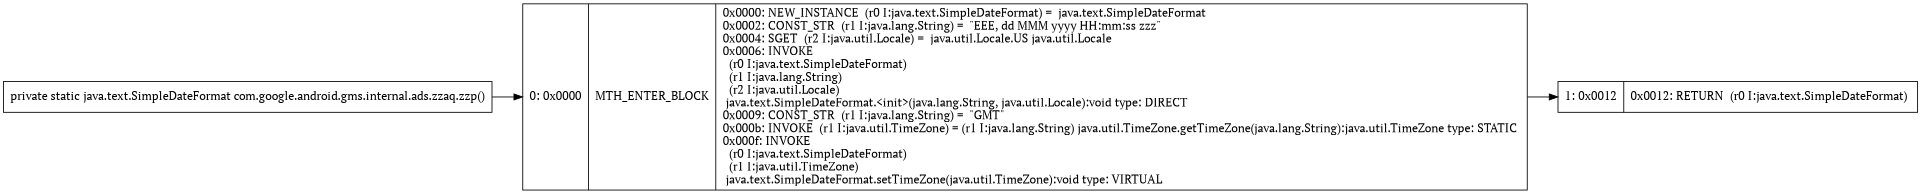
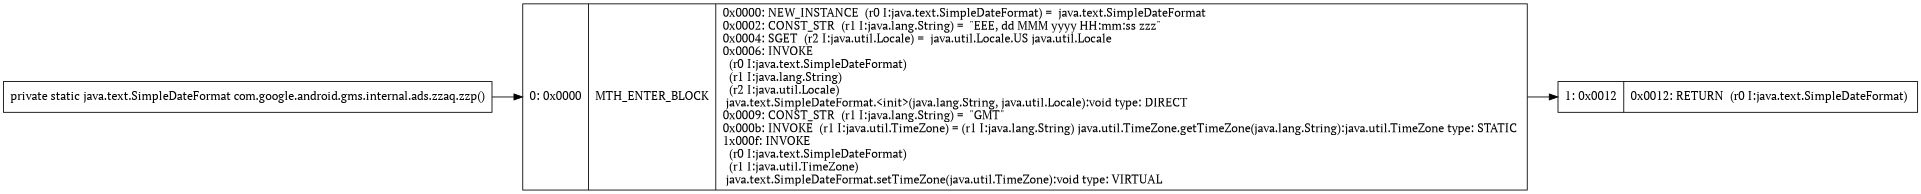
(770, 141) -> (770, 141)
